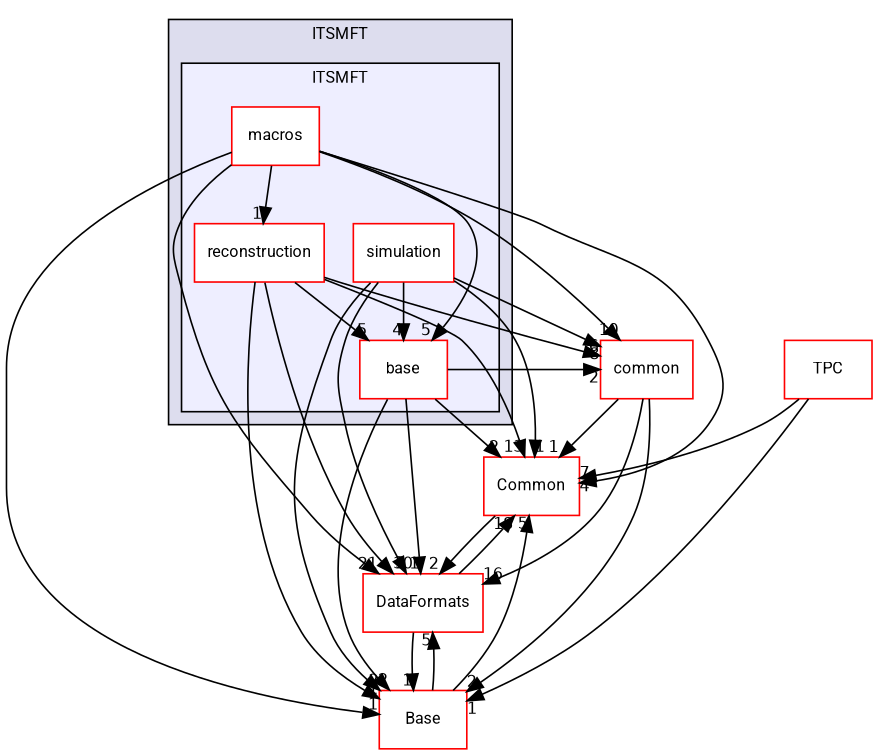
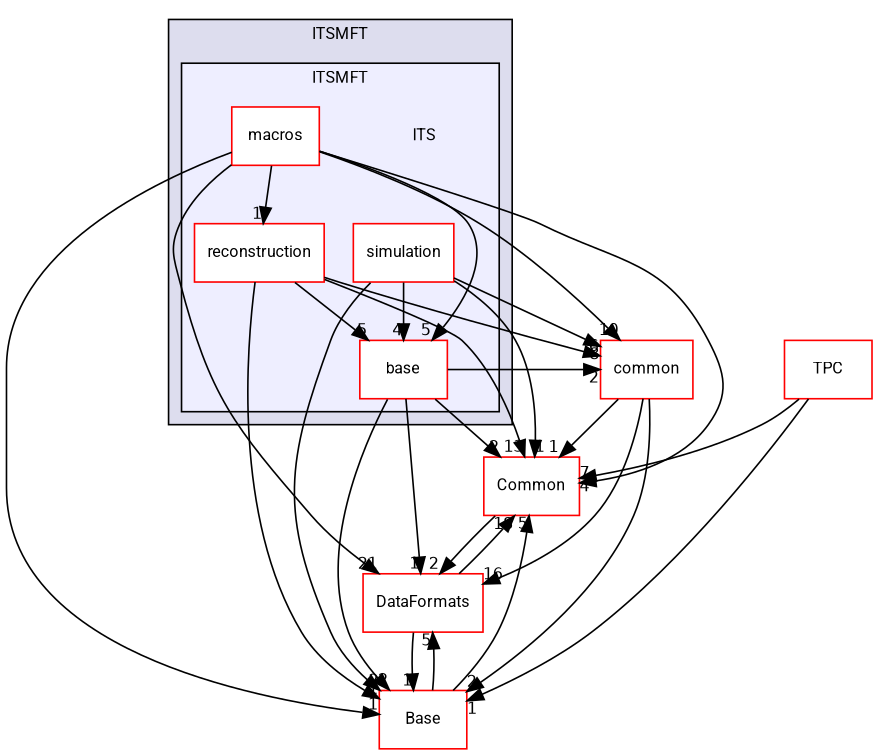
none -> (425, 136)
(348, 435) -> none
(313, 444) -> none
